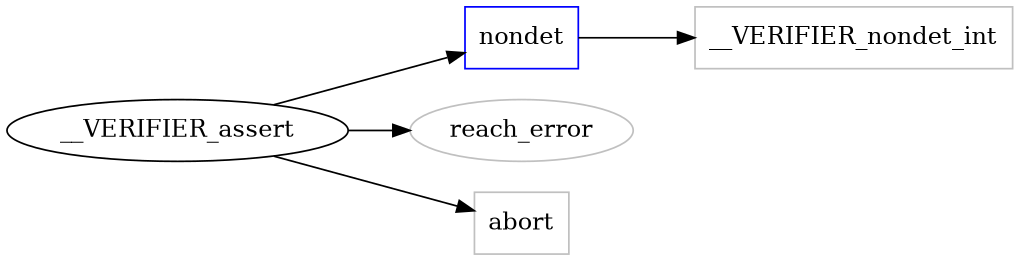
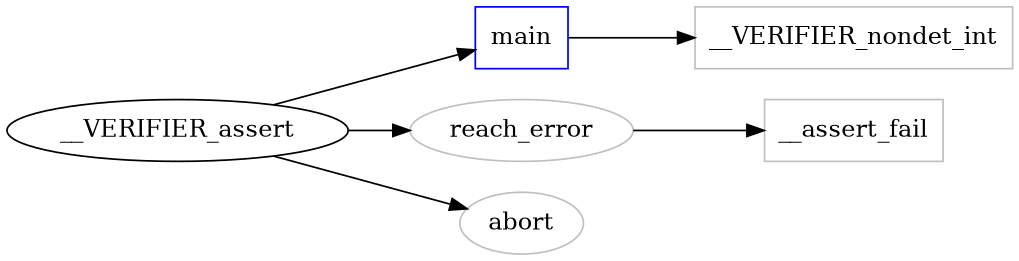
(522, 38) -> (522, 38)
none -> (854, 130)
(522, 223) -> (522, 223)
